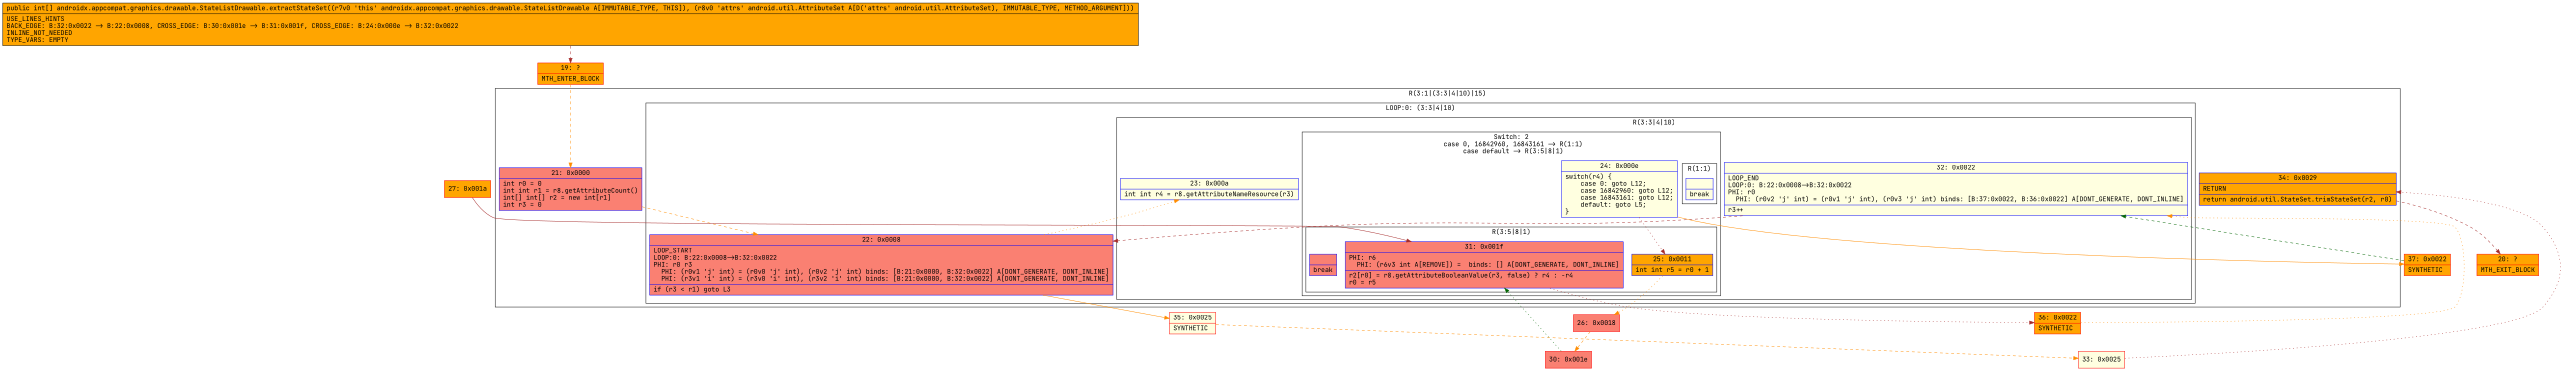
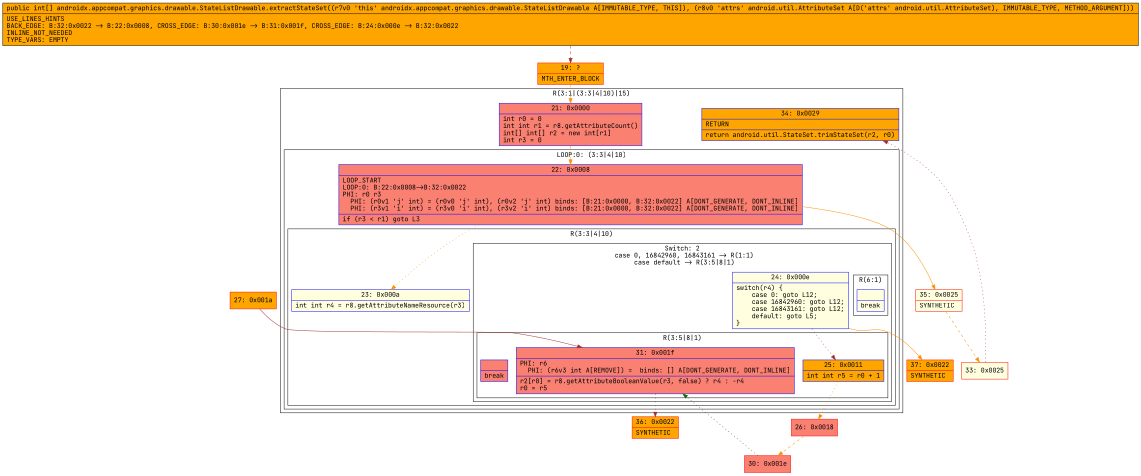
(1700, 169) -> (871, 280)
(1956, 189) -> none
(2508, 265) -> none
